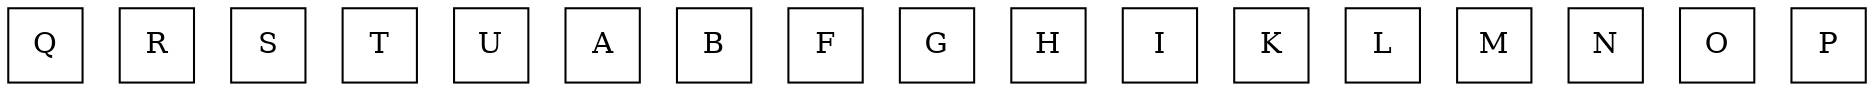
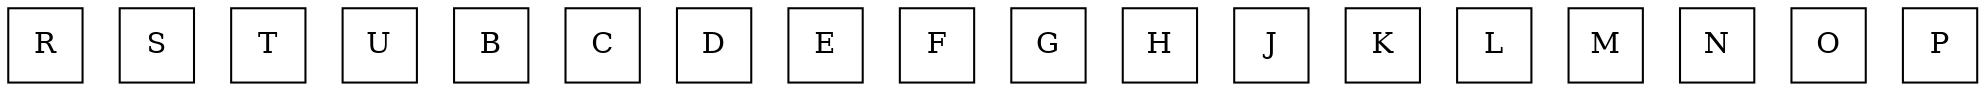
(45, 45) -> none
none -> (603, 45)
(603, 45) -> none
none -> (714, 45)
none -> (826, 45)
(1160, 45) -> none
none -> (1271, 45)
